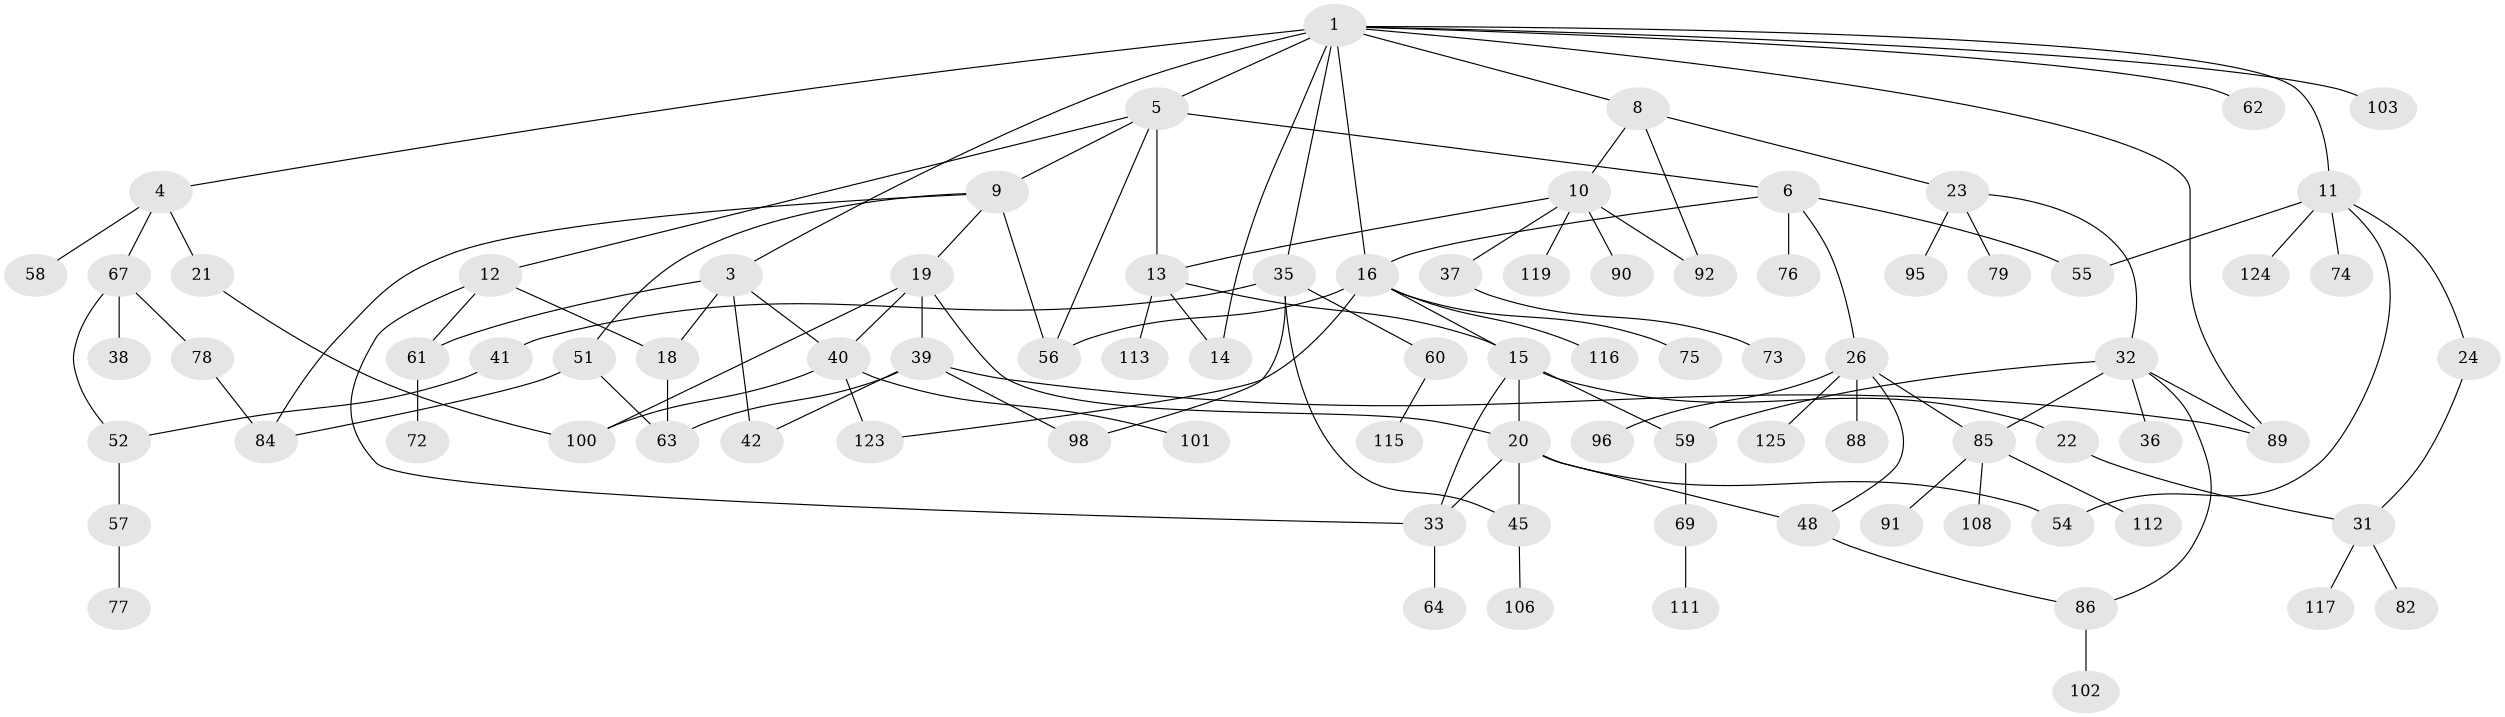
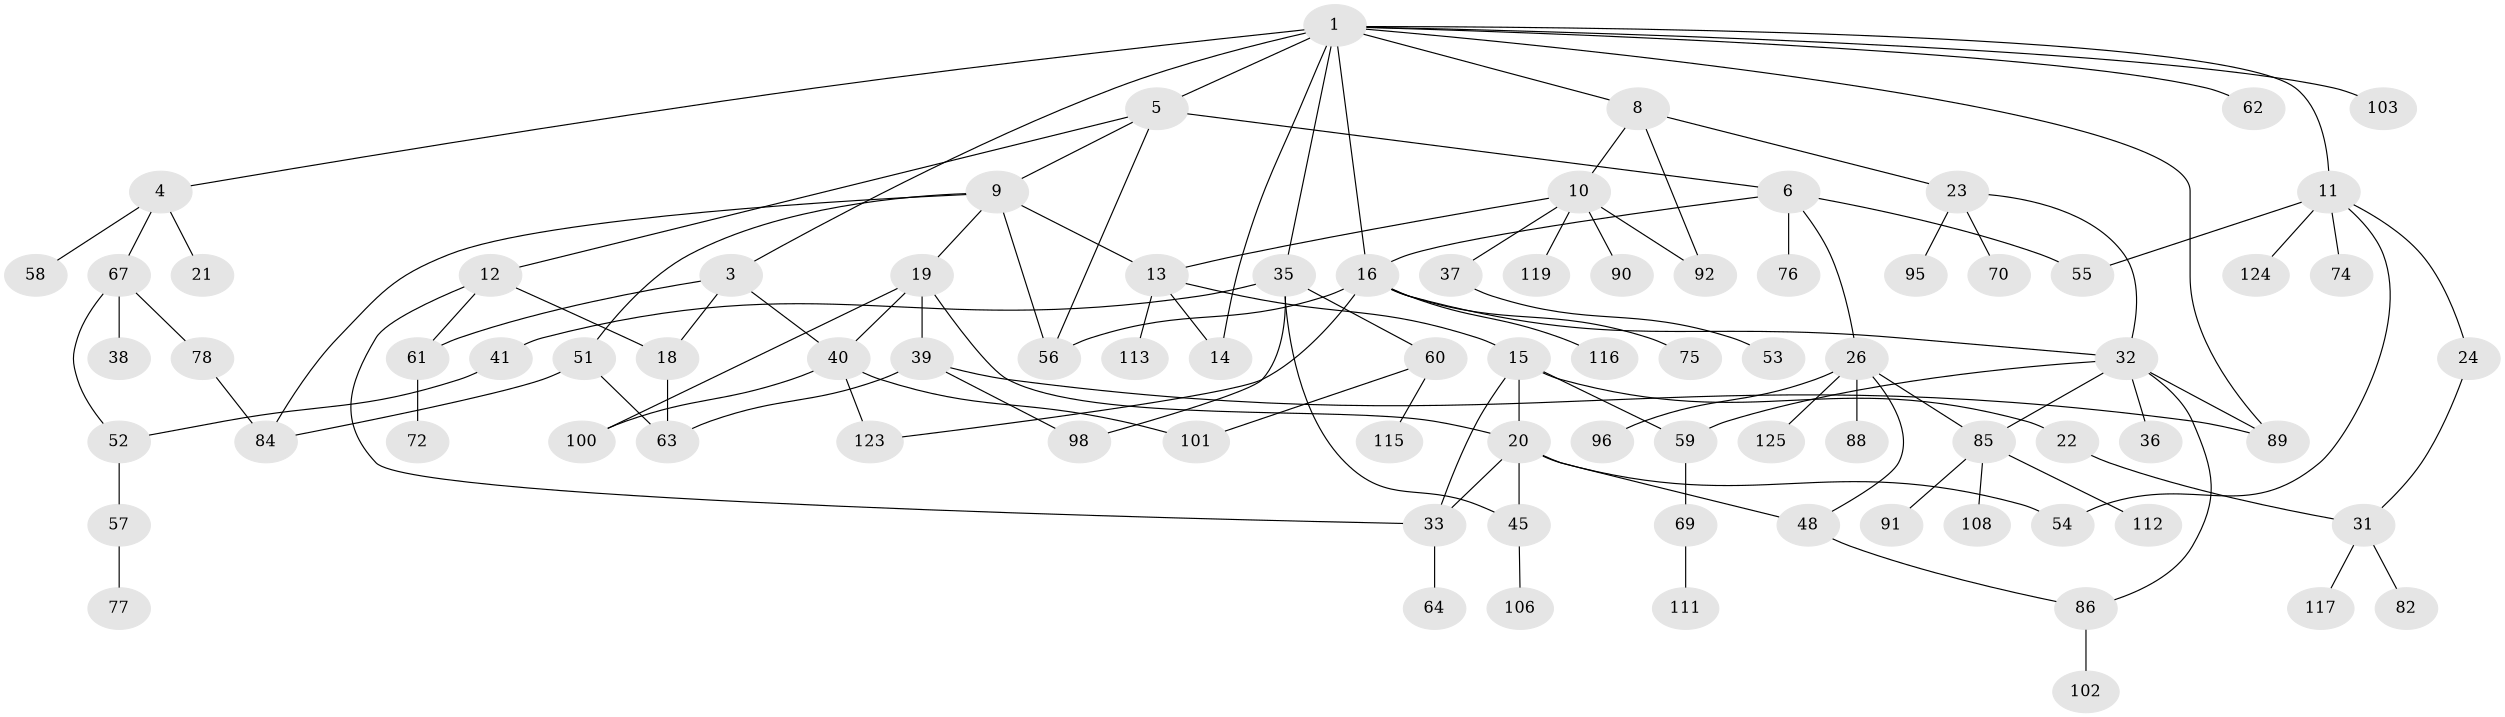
(1157, 192) -> (1077, 234)
(1999, 275) -> (1999, 275)
(1443, 317) -> (1742, 331)
(1774, 359) -> (1774, 359)
(379, 381) -> none
none -> (1326, 397)
(752, 442) -> none
